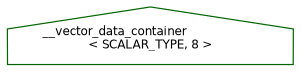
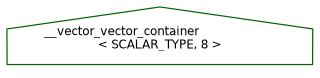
(150, 39) -> (160, 39)
